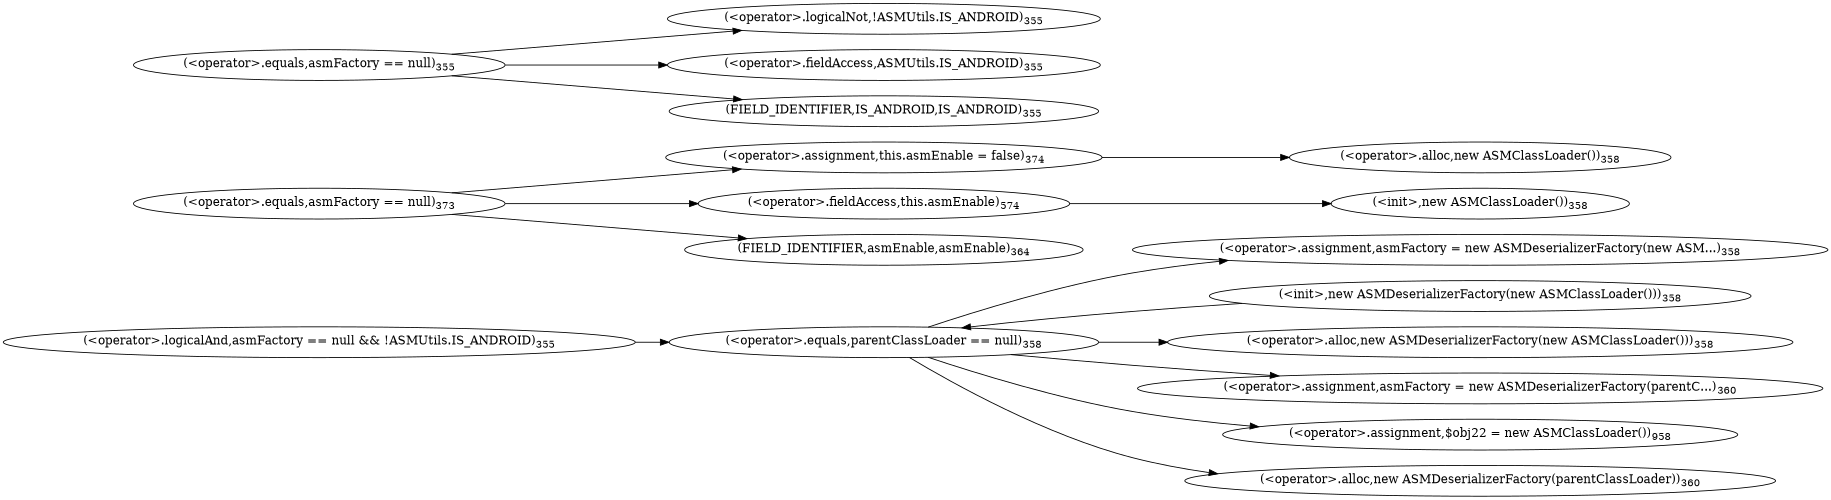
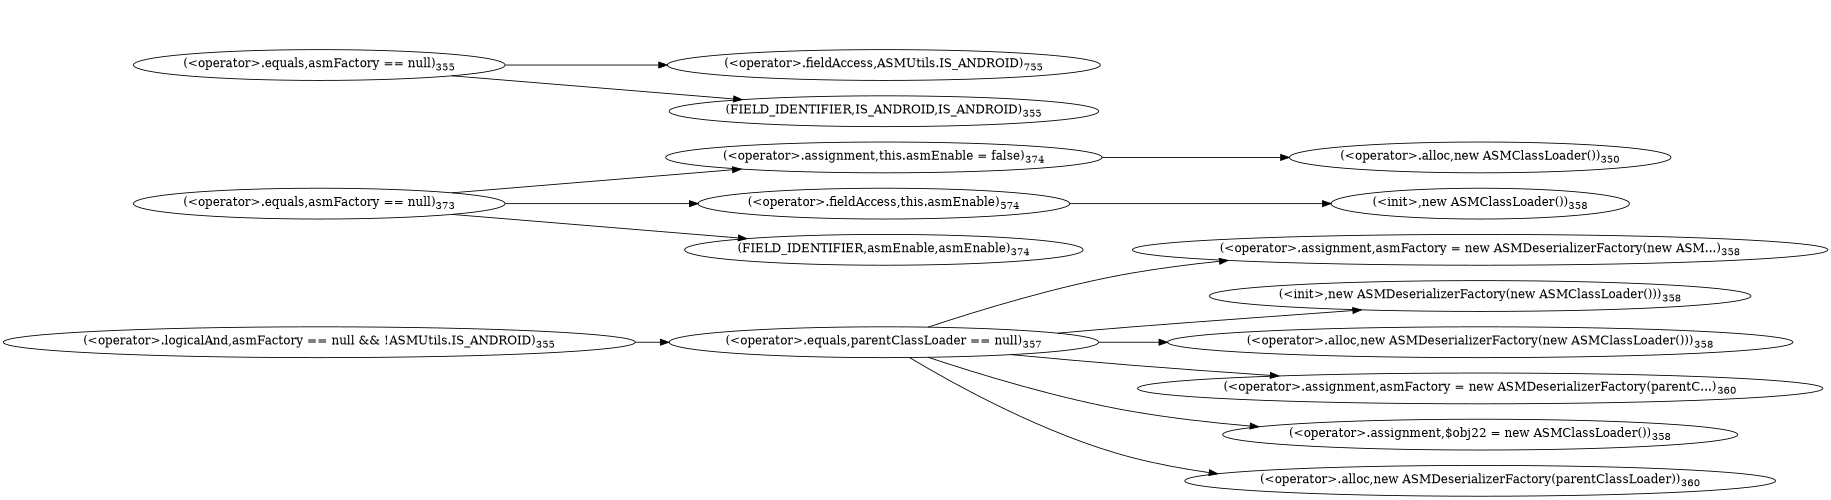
(884, 19) -> none
(1034, 64) -> (1034, 64)
(1610, 156) -> (1610, 156)
(1020, 249) -> (1020, 249)
(1106, 314) -> (1205, 321)
(1032, 341) -> (1032, 341)
(1662, 433) -> (1662, 433)
